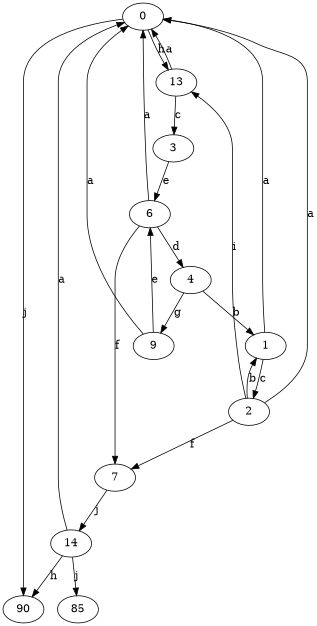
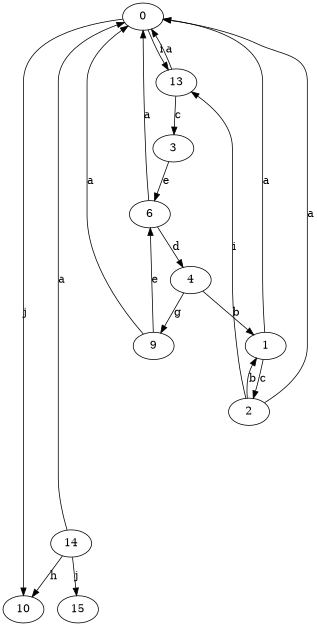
(162, 50) -> (162, 50)
(115, 478) -> none
(23, 609) -> (23, 609)
(78, 609) -> (78, 609)
